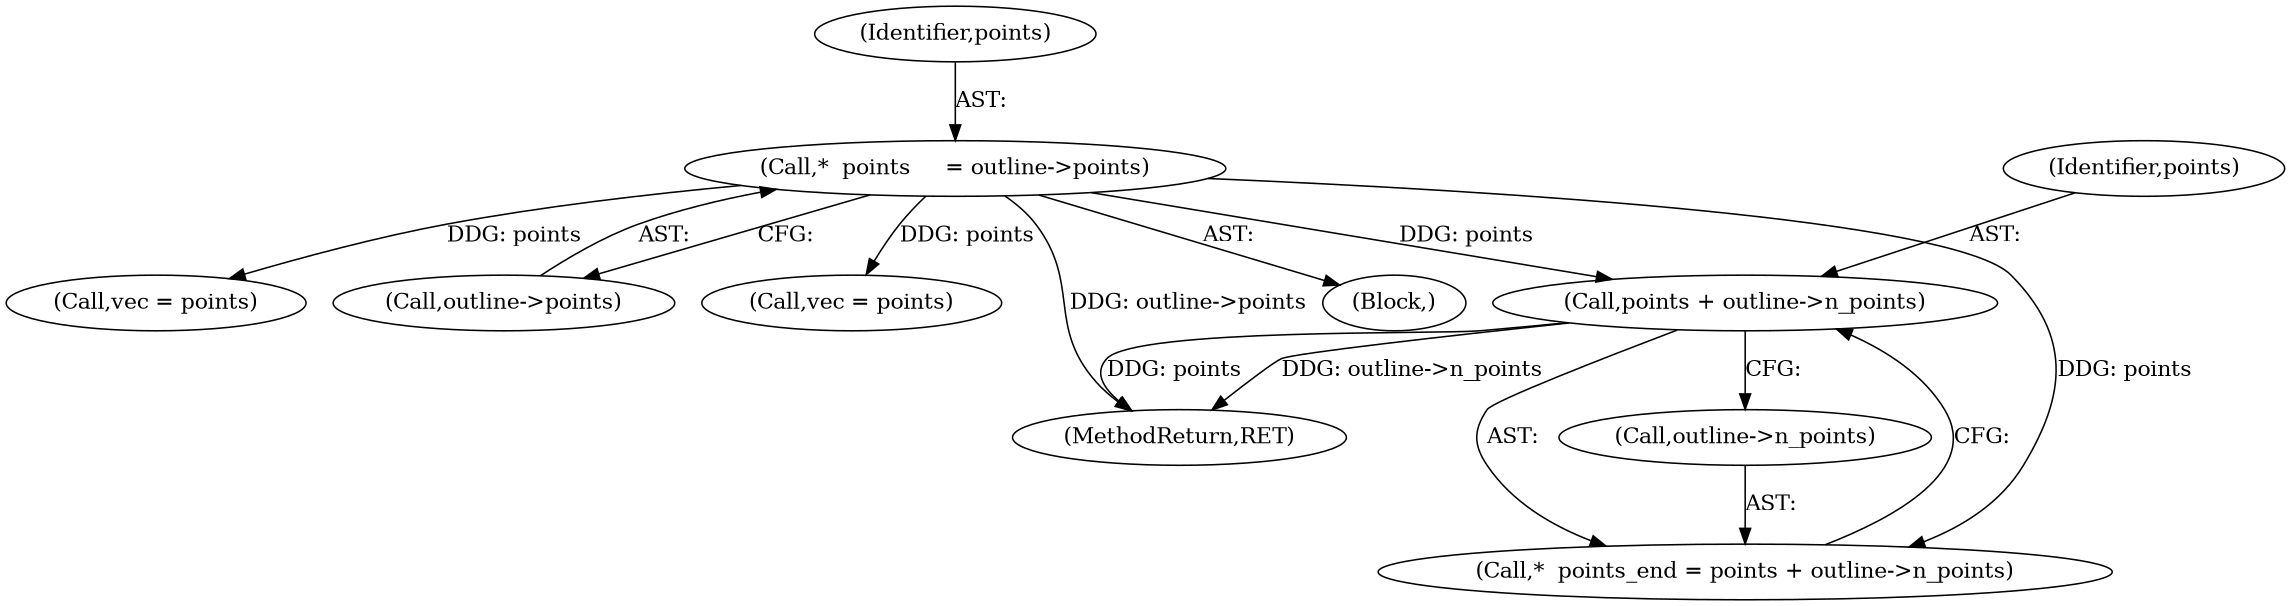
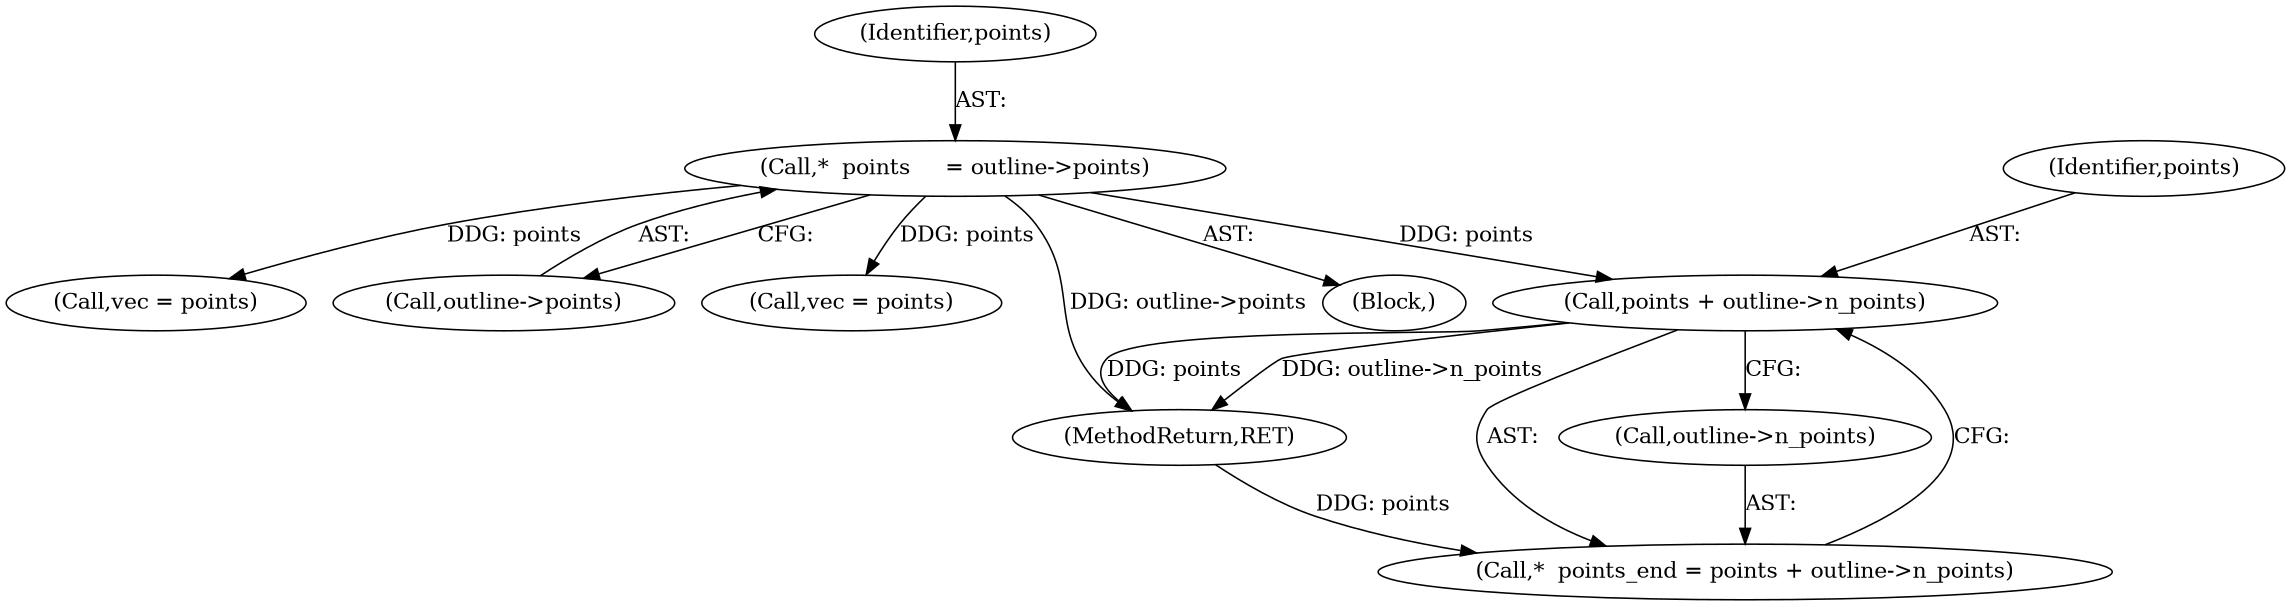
(1781, 220) -> (1333, 522)
